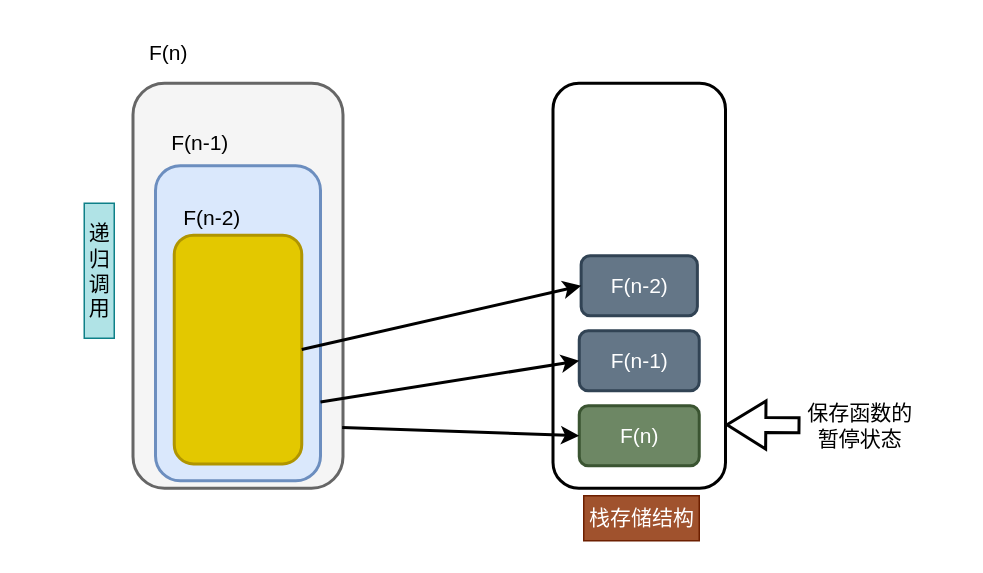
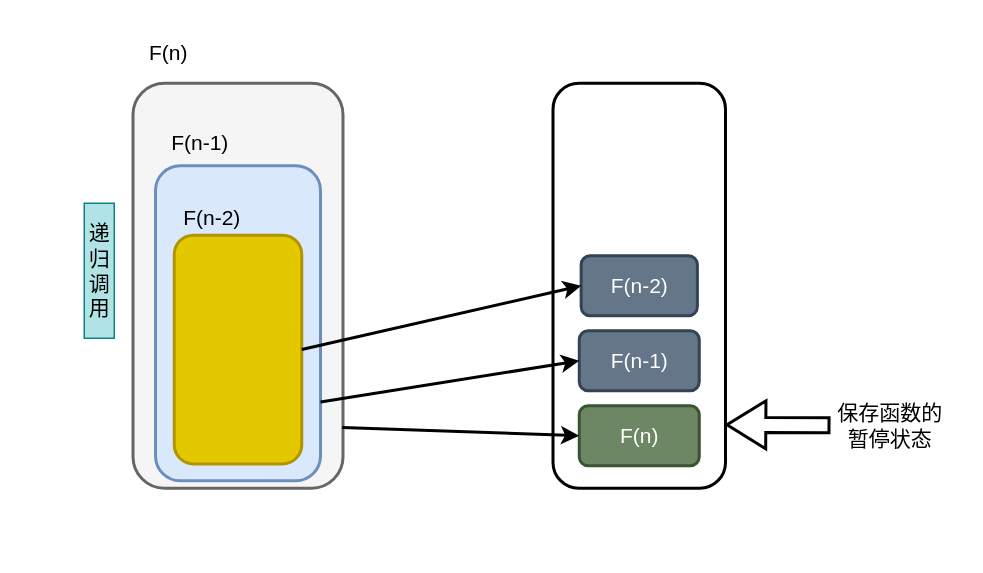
(860, 425) -> (890, 425)
(641, 518) -> none
